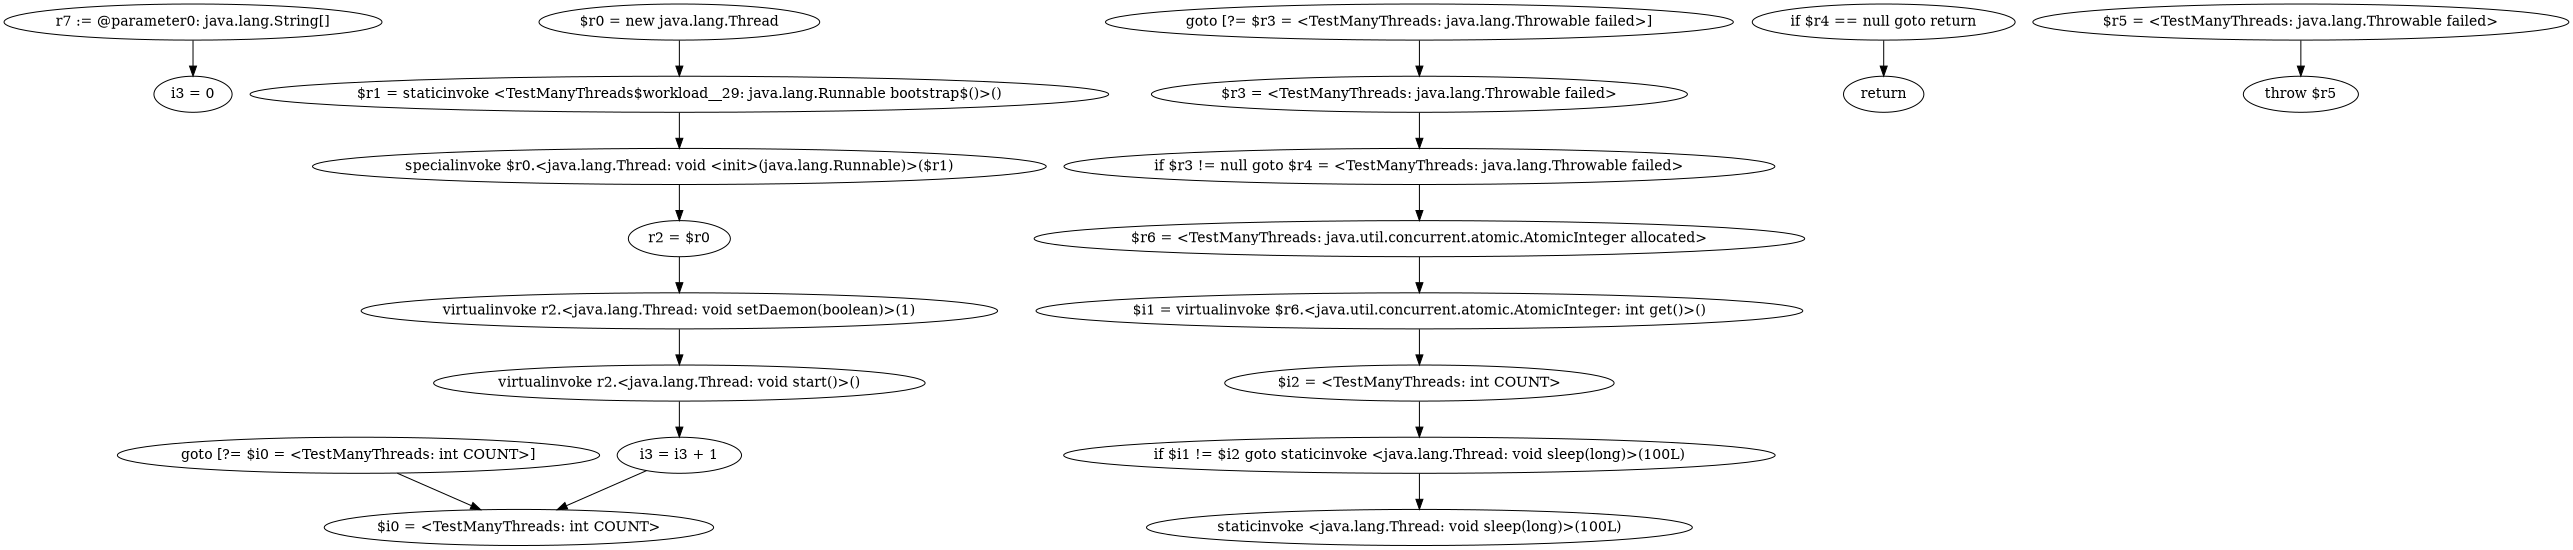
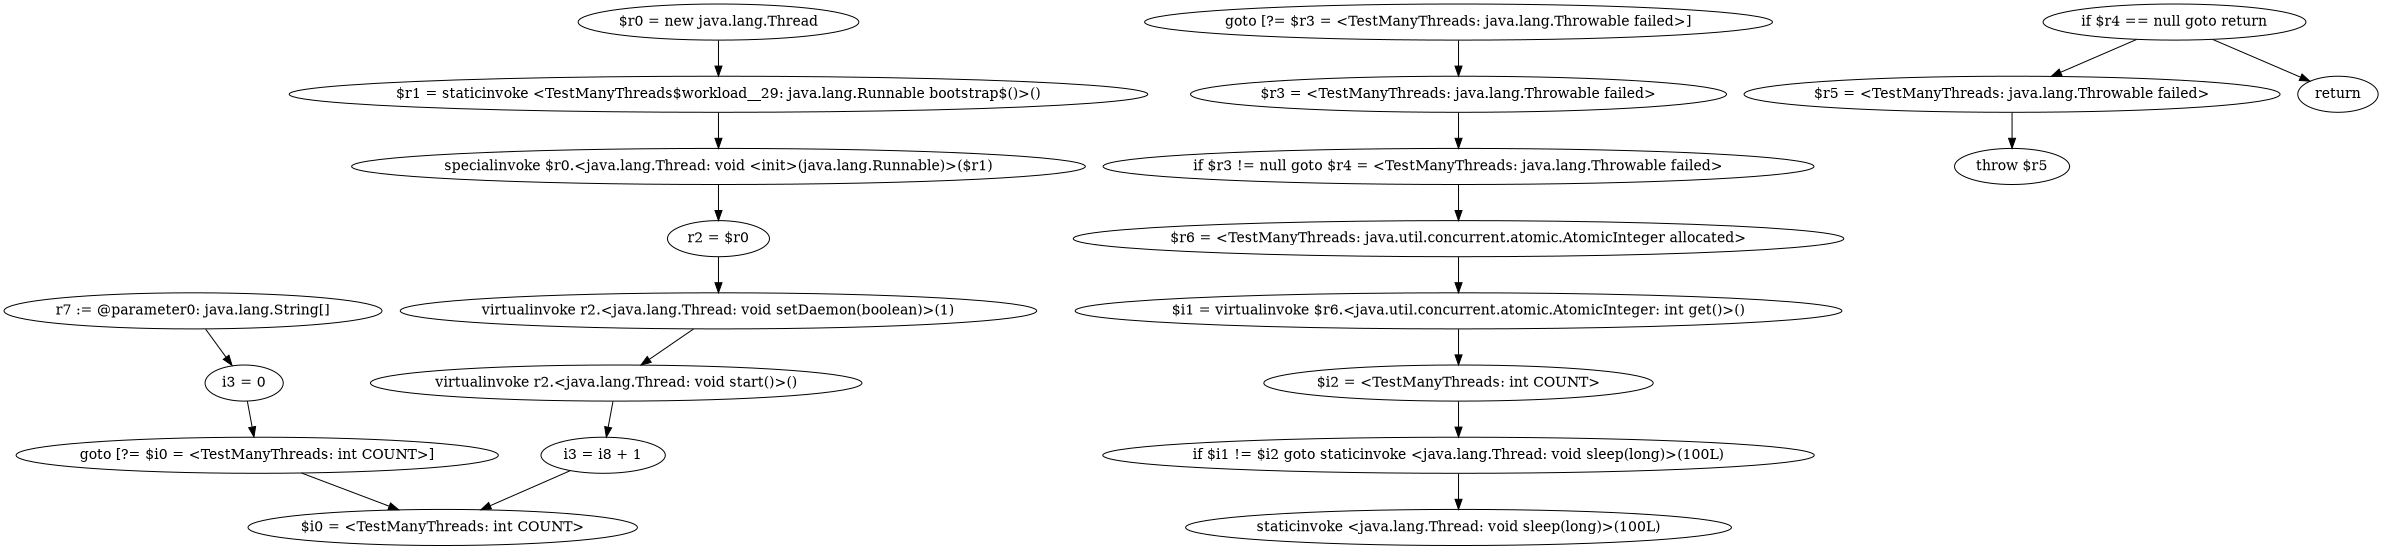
none -> (2099, 56)
none -> (250, 414)
(679, 455) -> (603, 455)
